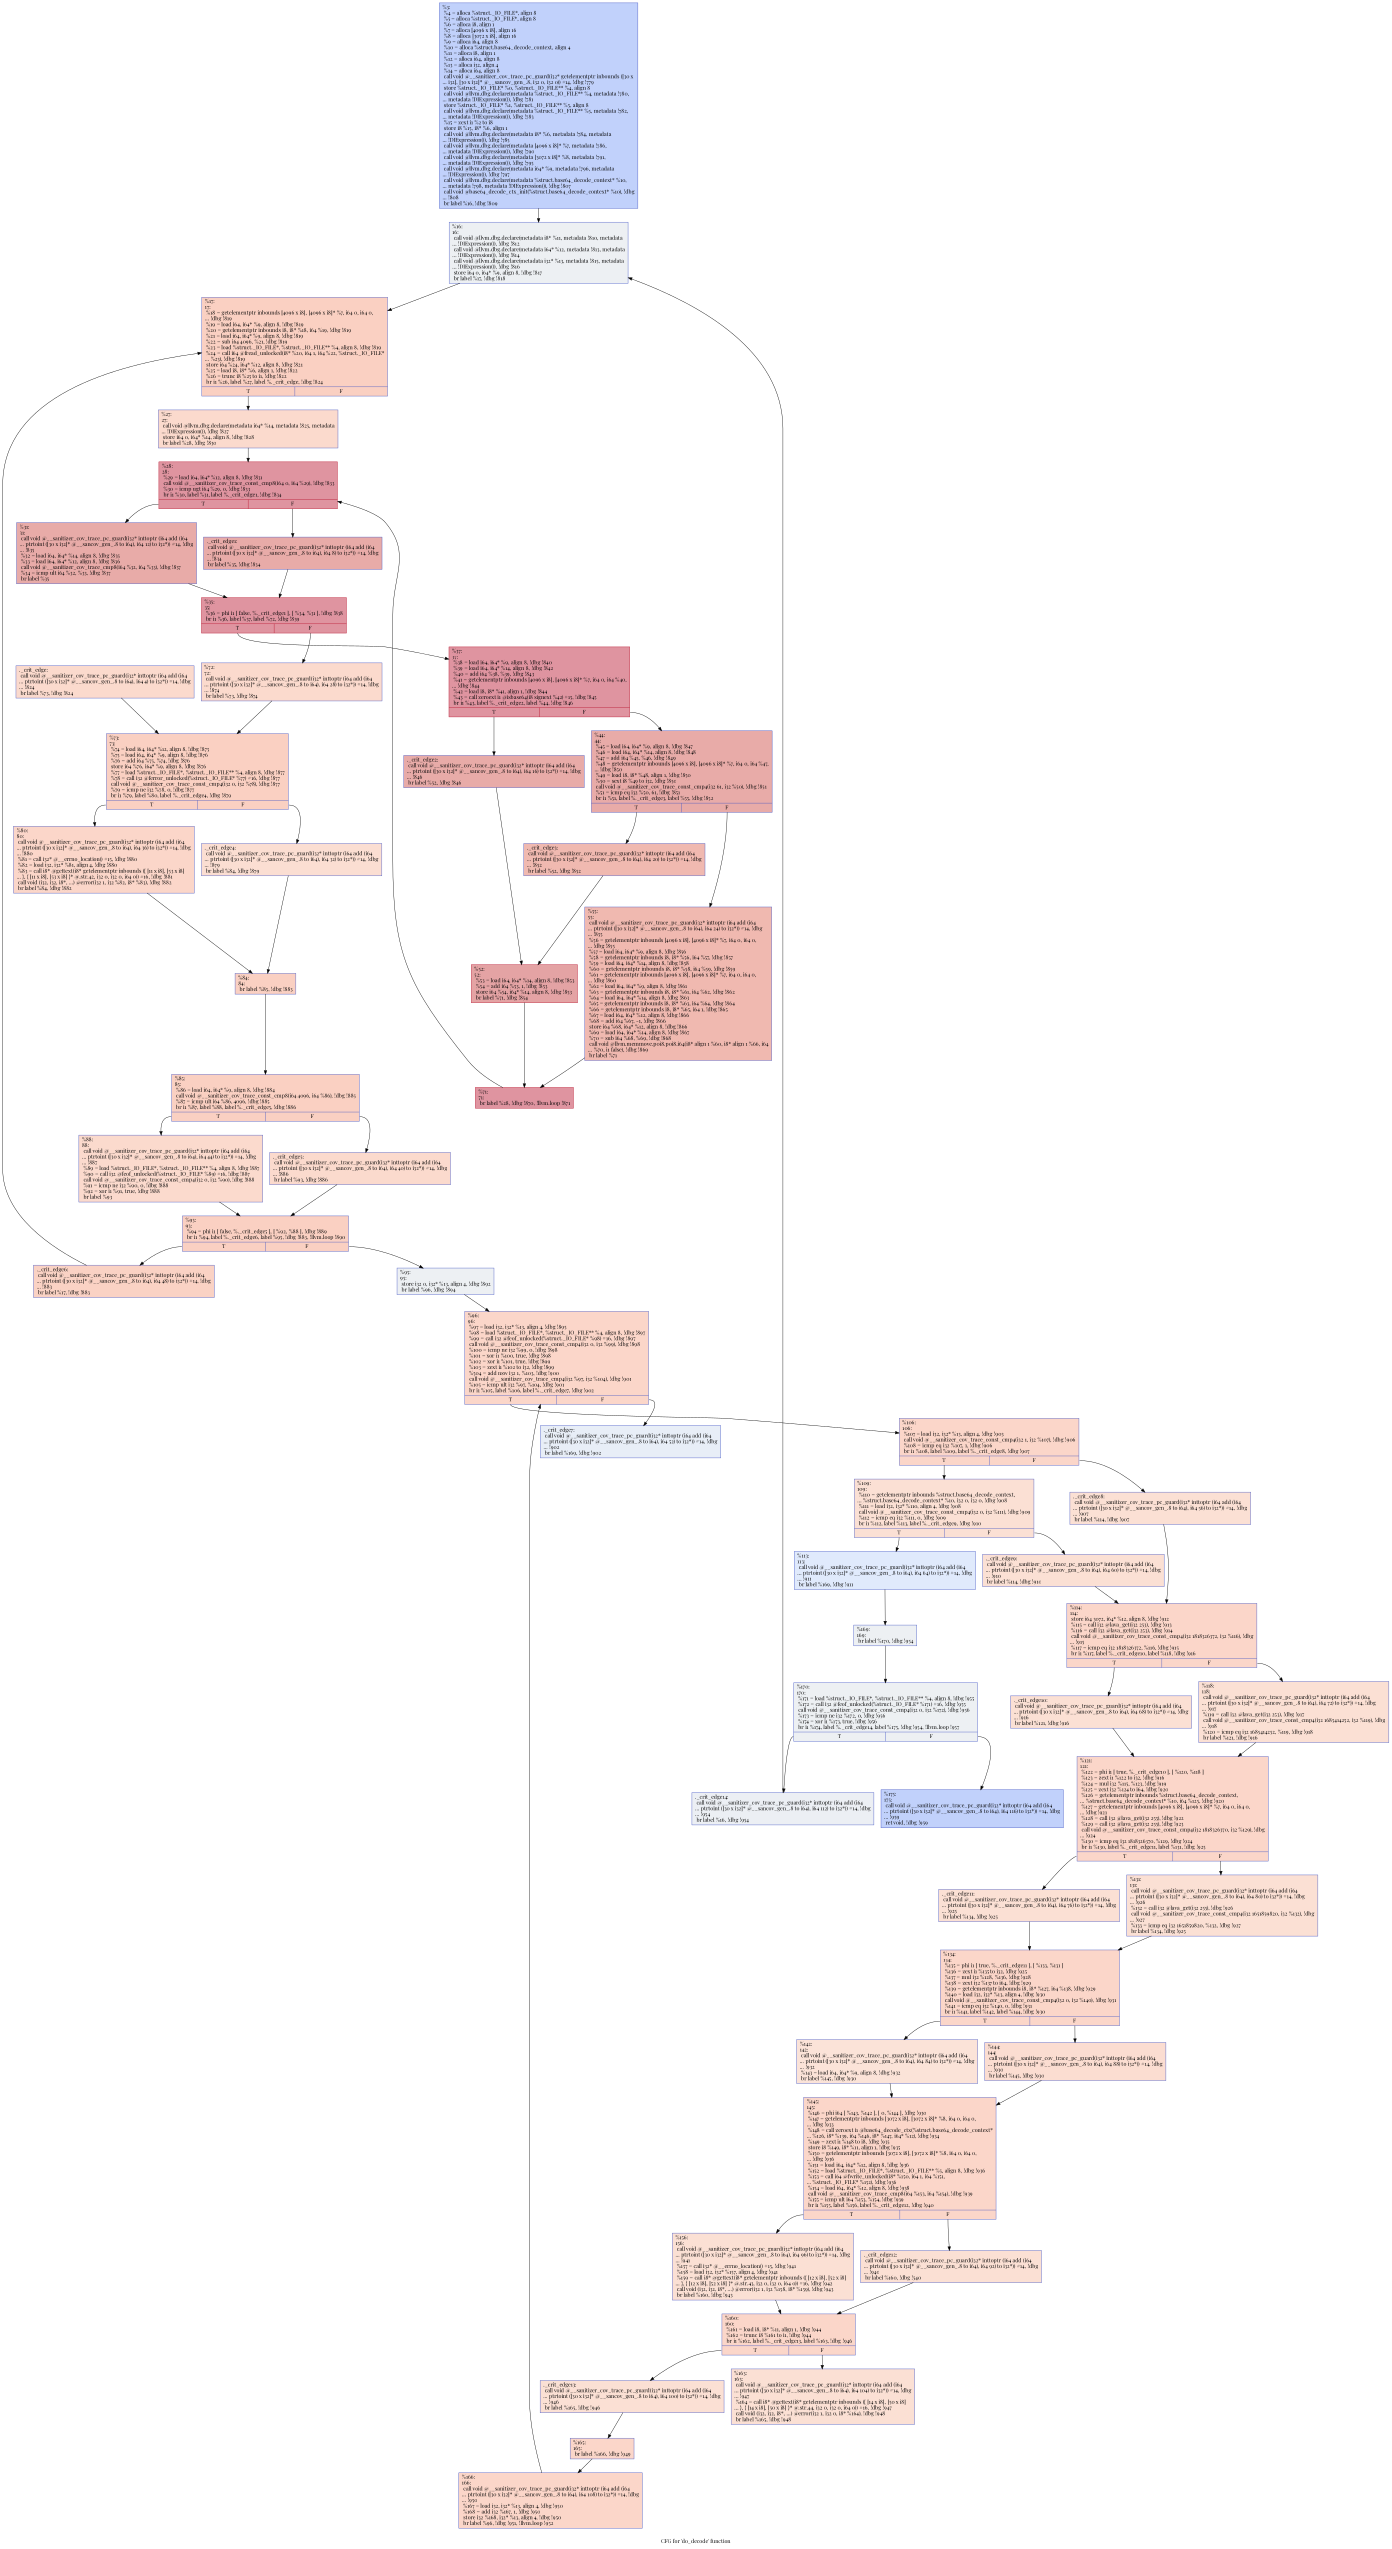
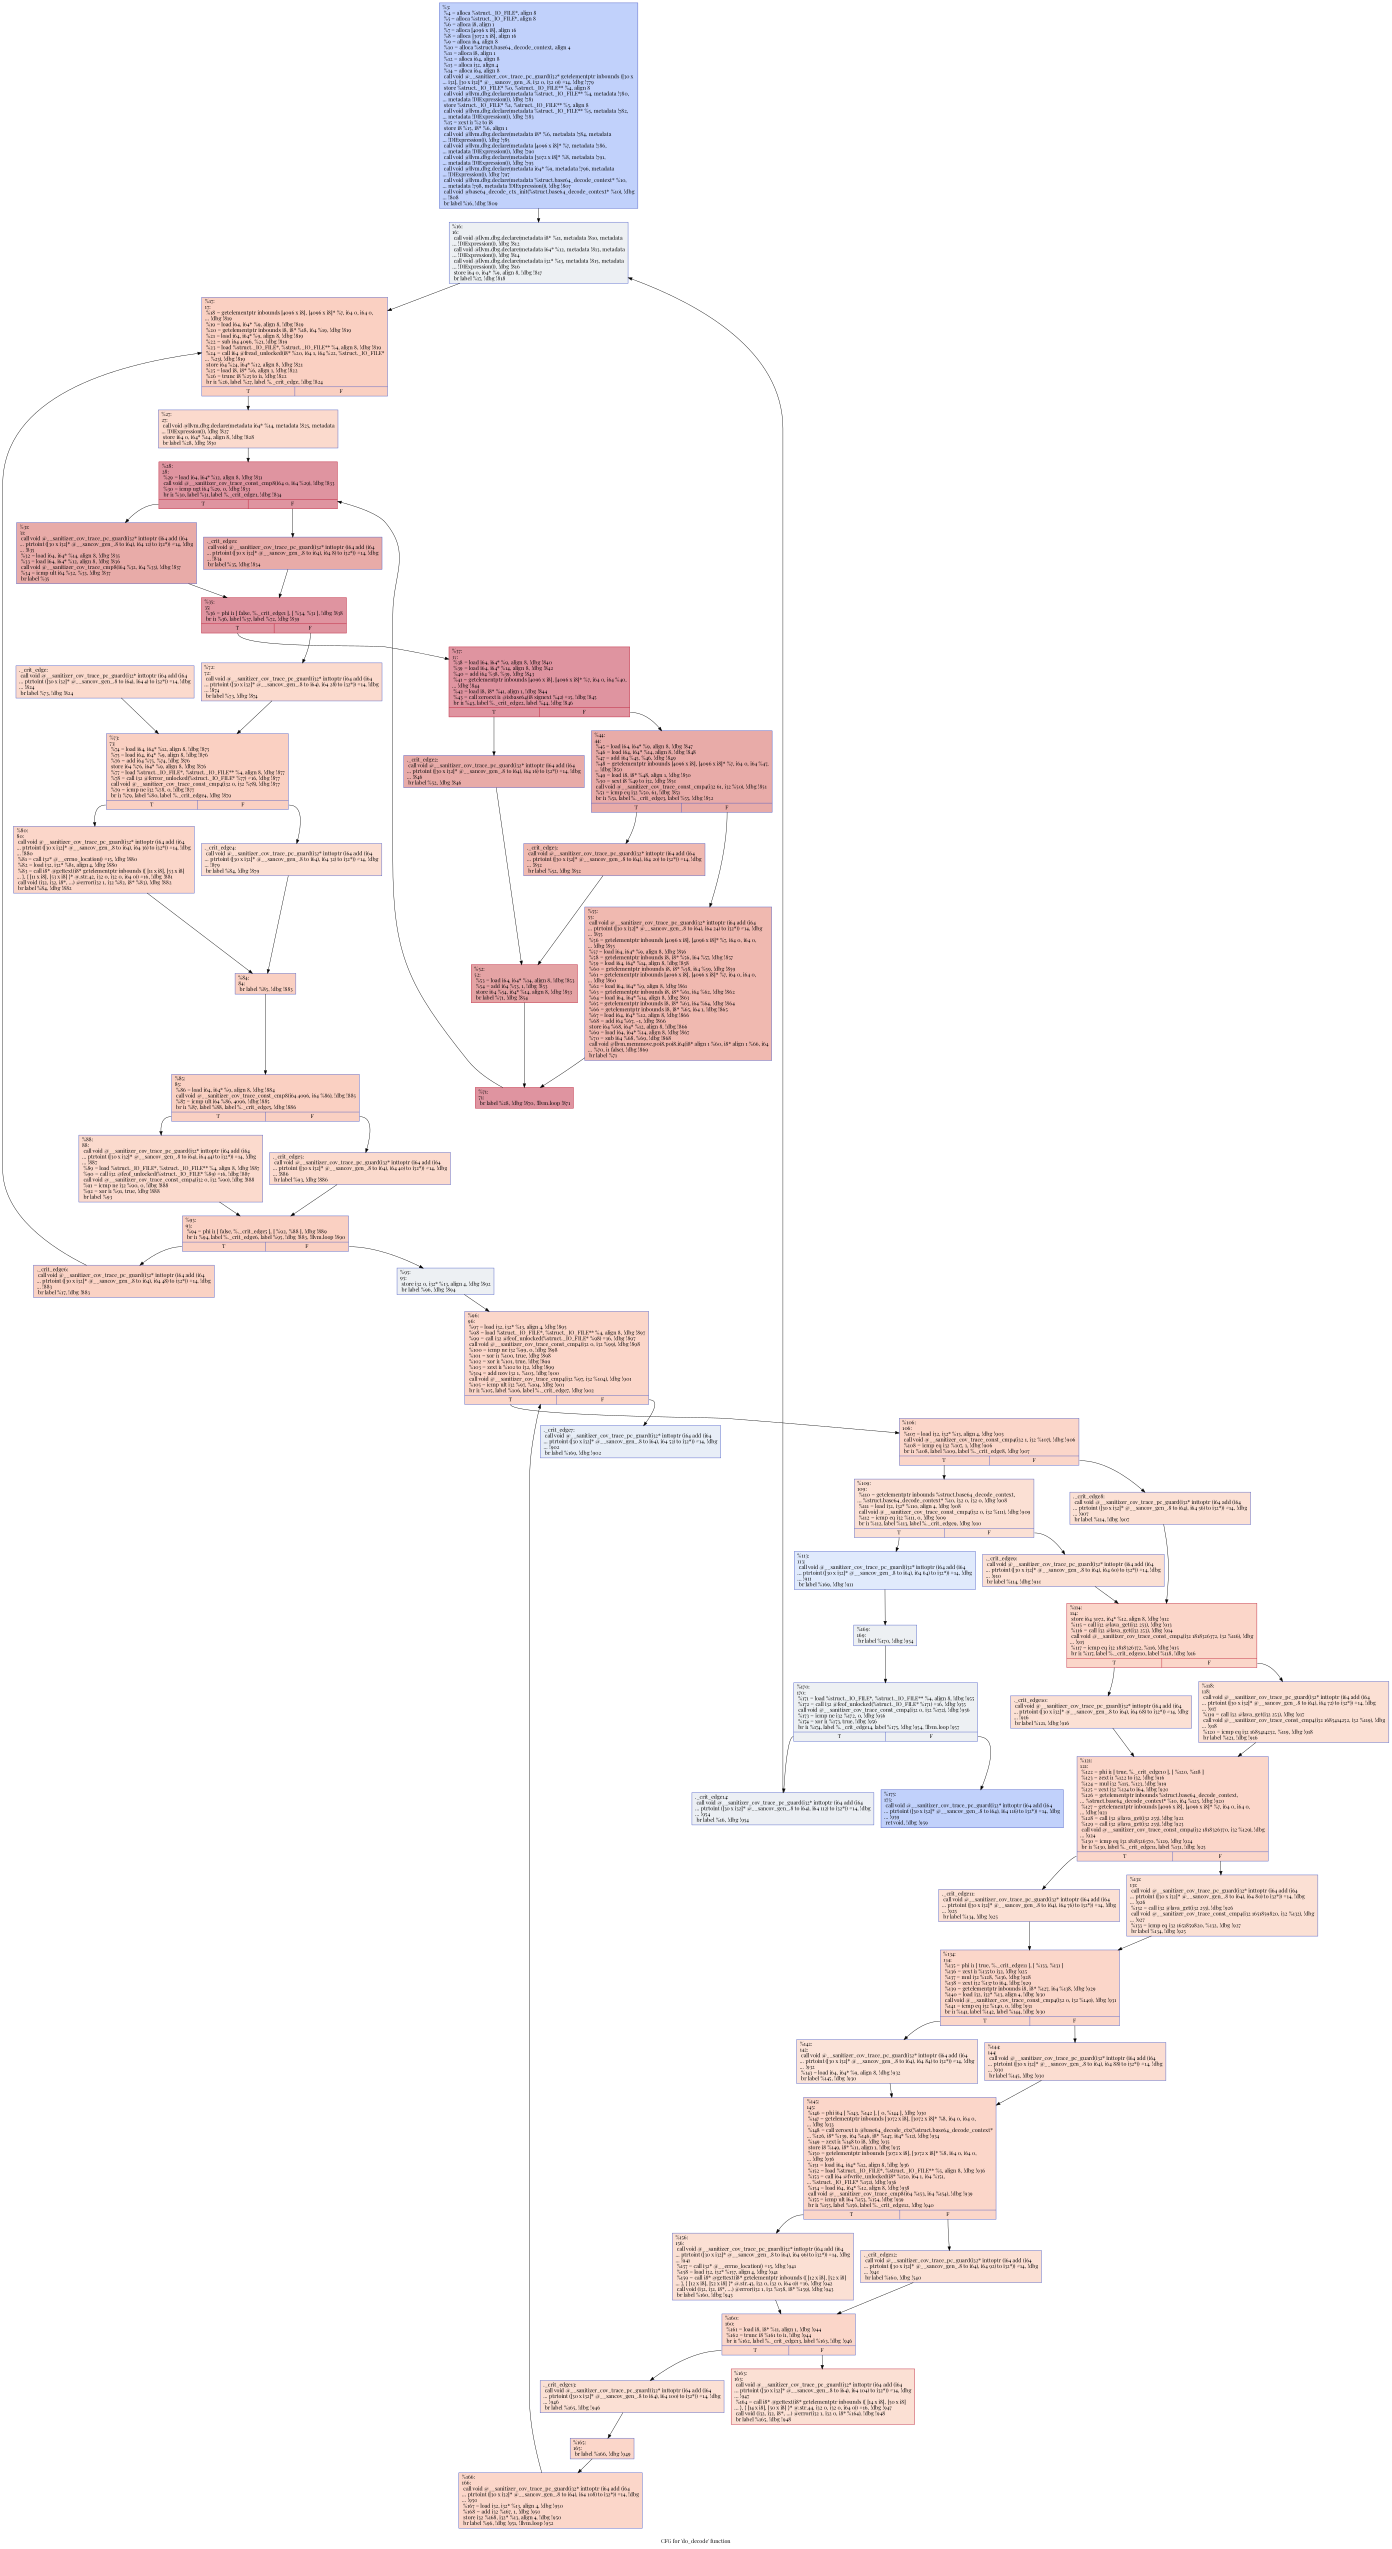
(1162, 1635) -> (1162, 1635)
(823, 2397) -> (823, 2397)
